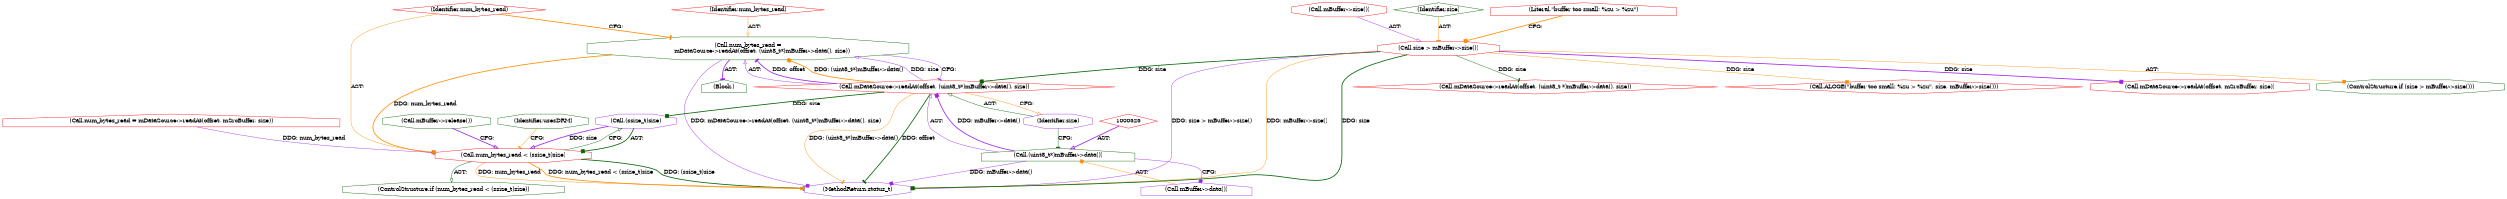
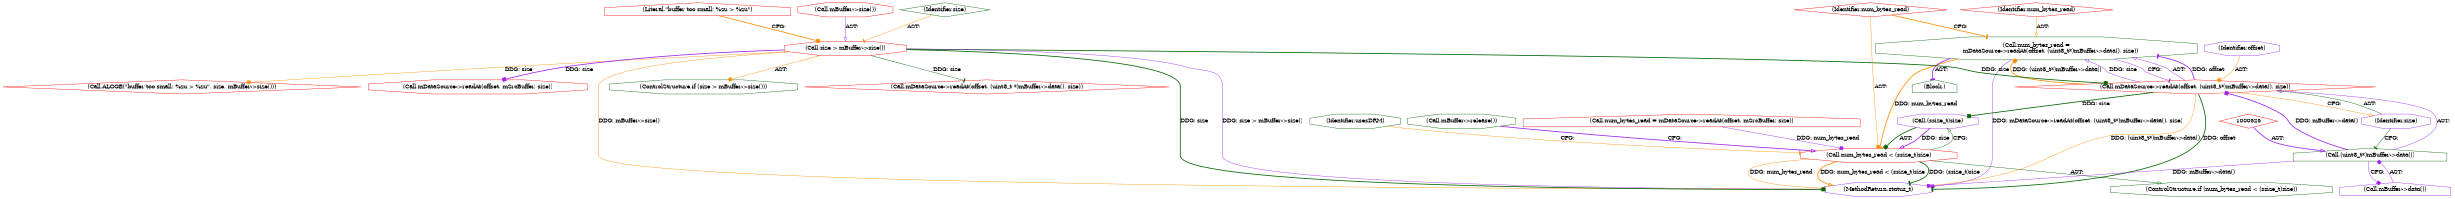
none -> (2242, 48)
(1125, 172) -> (2388, 172)
